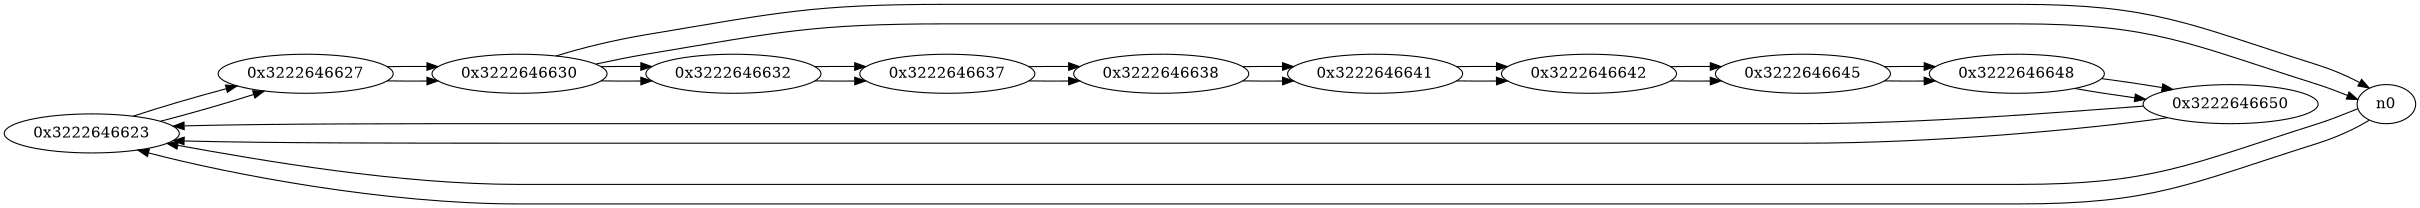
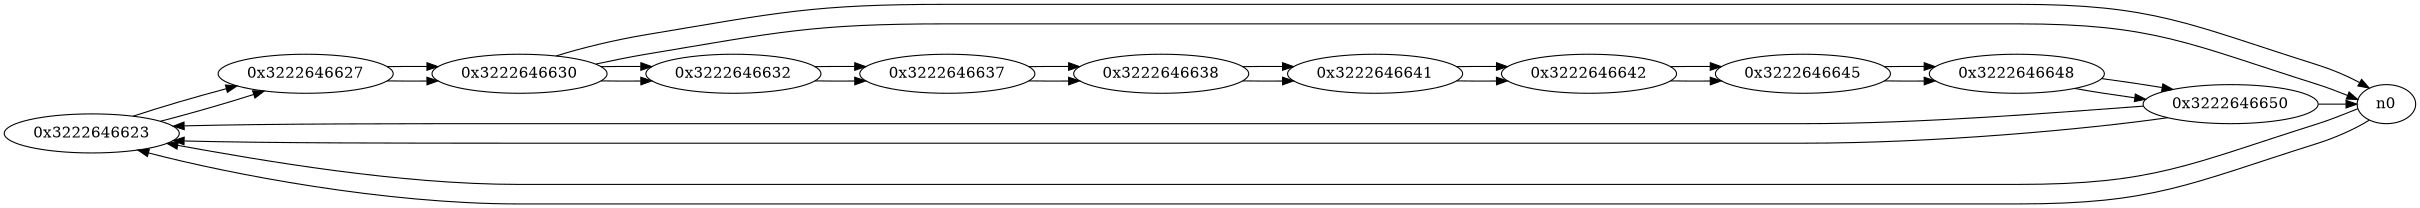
none -> (2332, 104)
